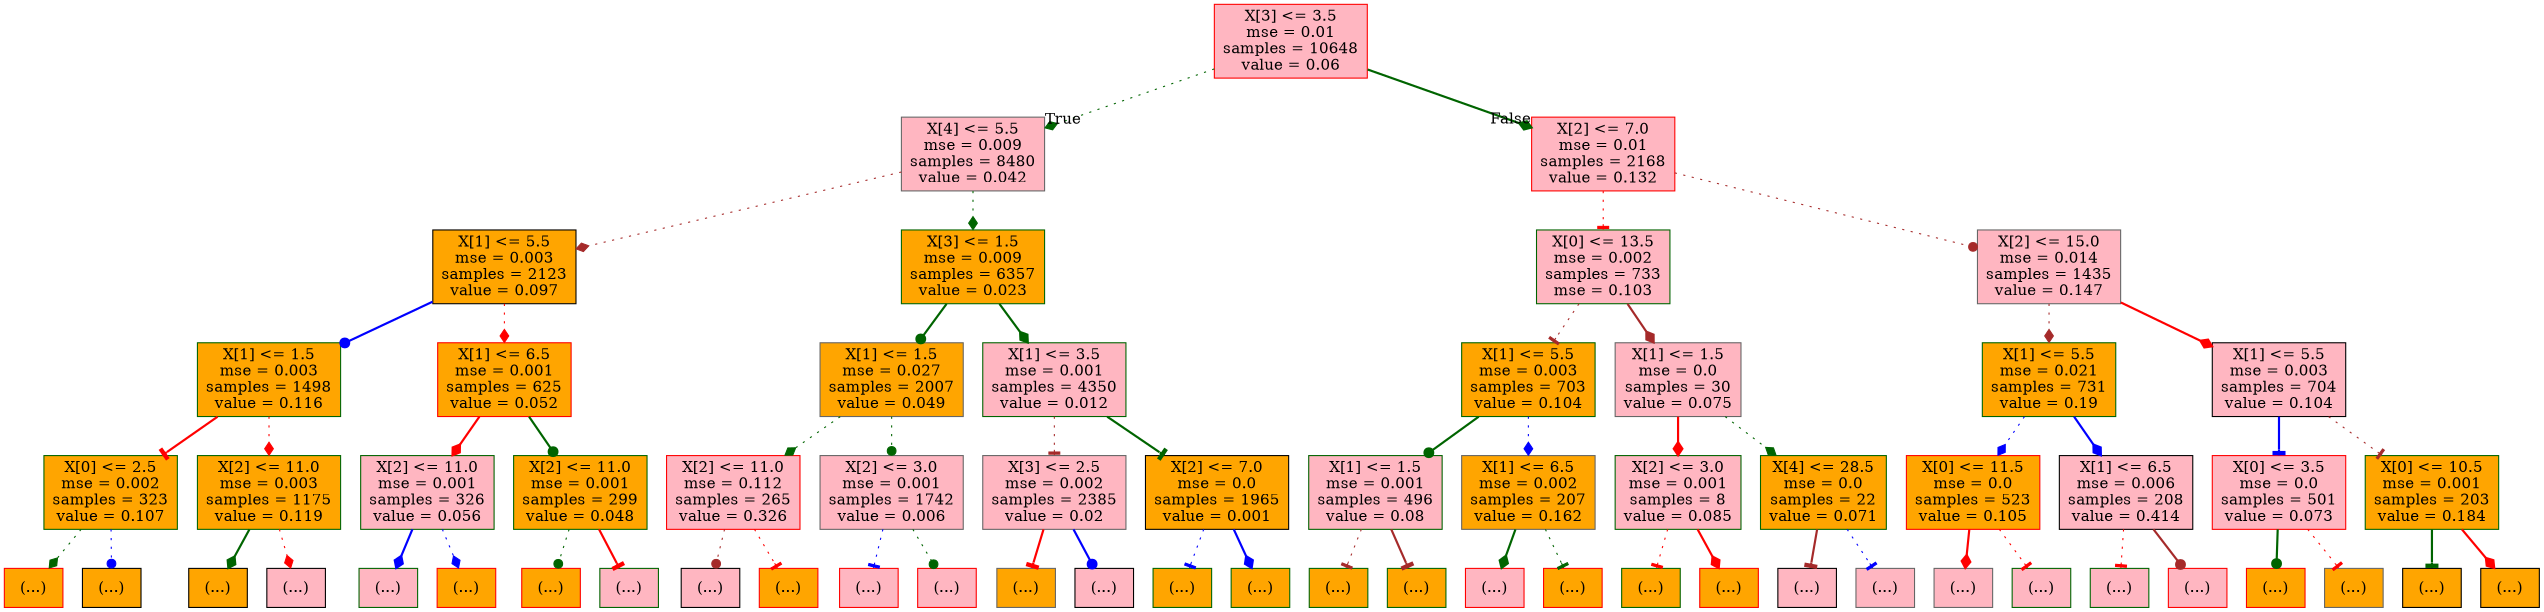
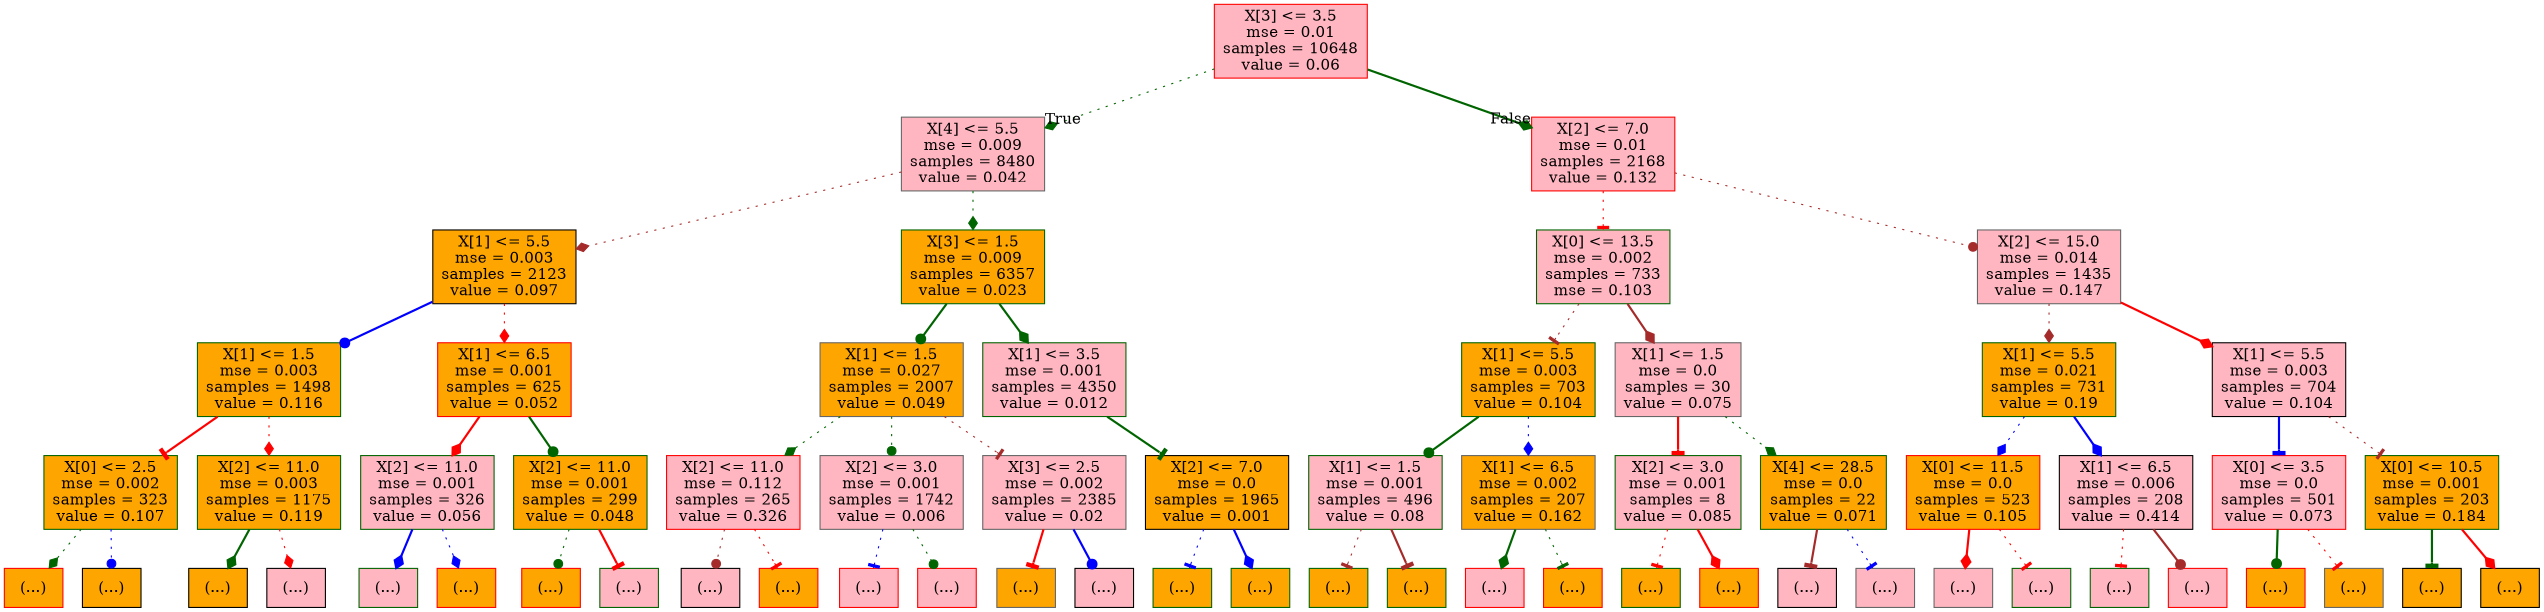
(1054, 433) -> (971, 434)
(1678, 433) -> (1678, 433)
